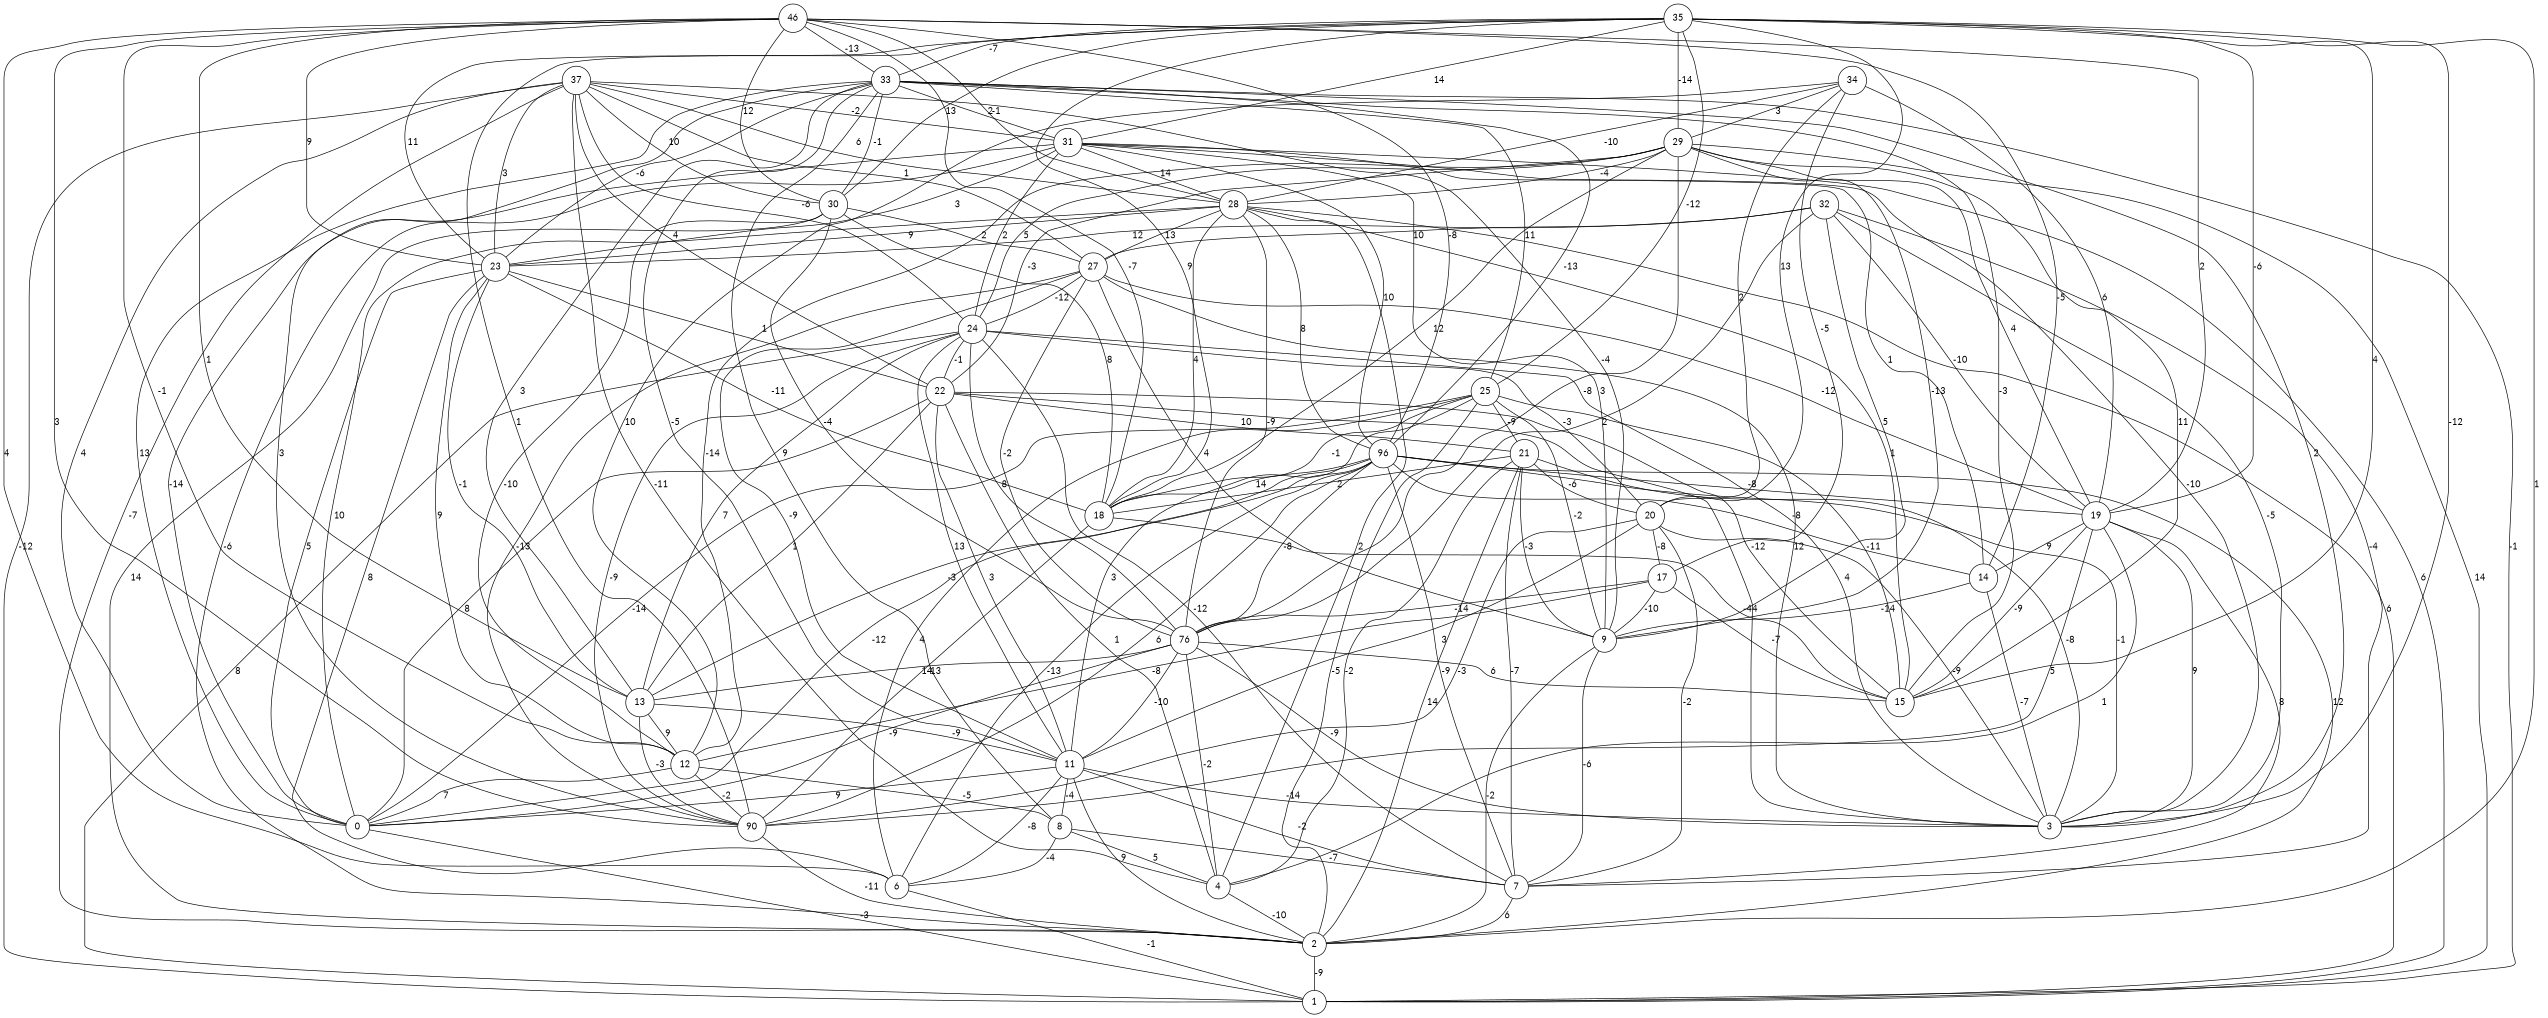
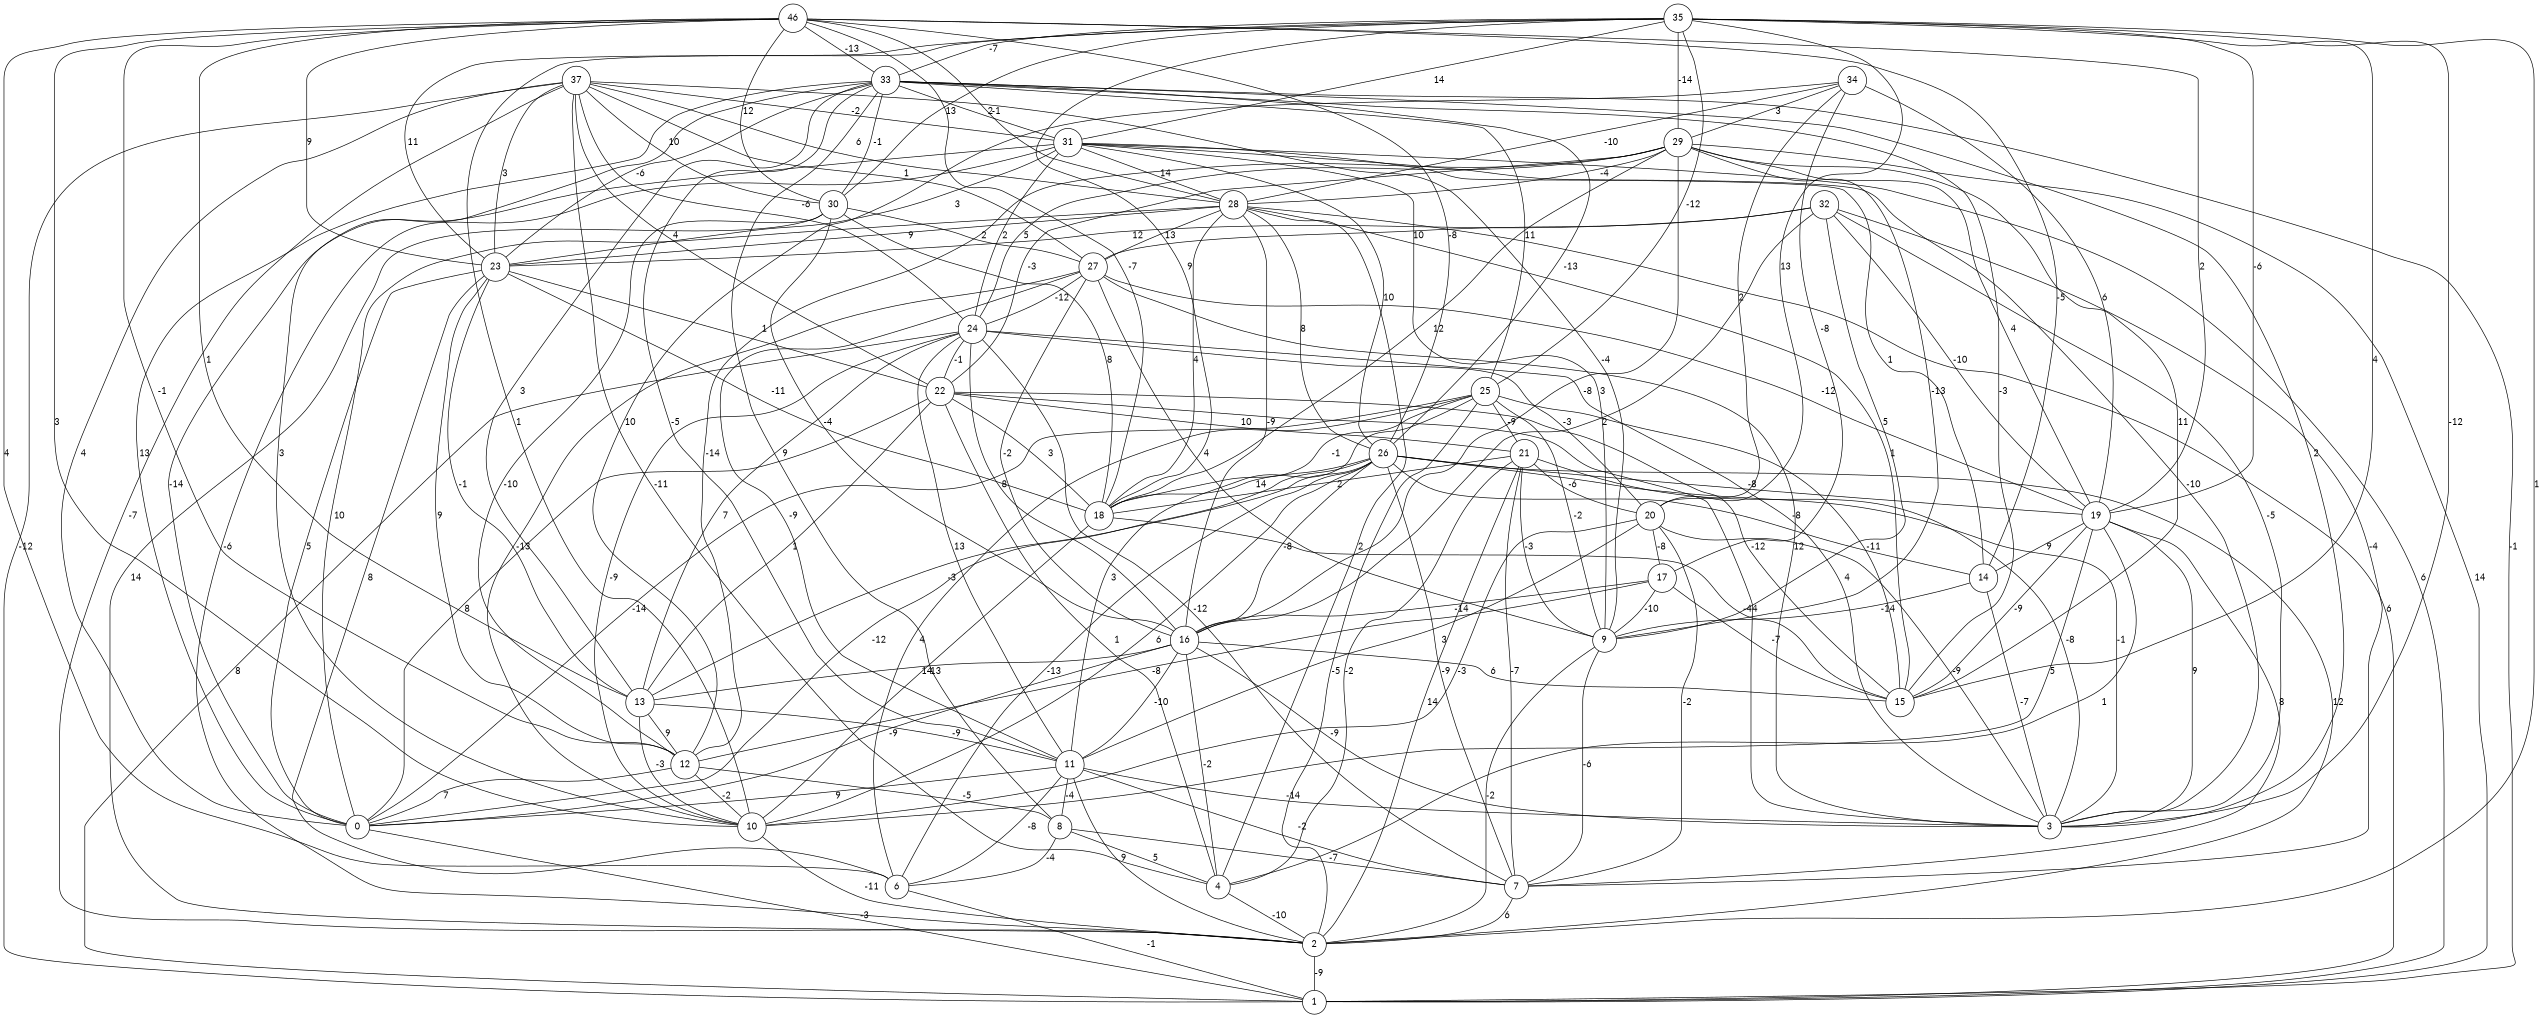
(1825, 329) -> (1825, 329)
(1383, 454) -> (1383, 454)
(985, 583) -> (1025, 447)
(1185, 640) -> (1185, 640)
(752, 827) -> (752, 827)
